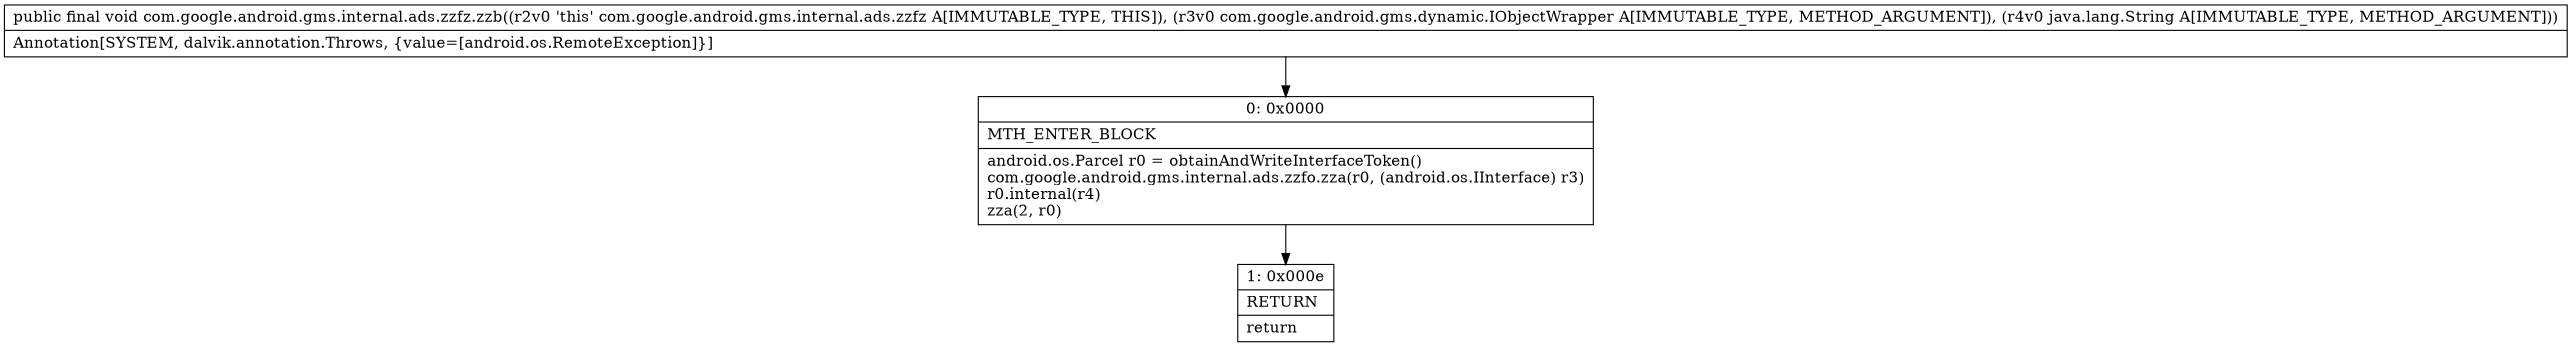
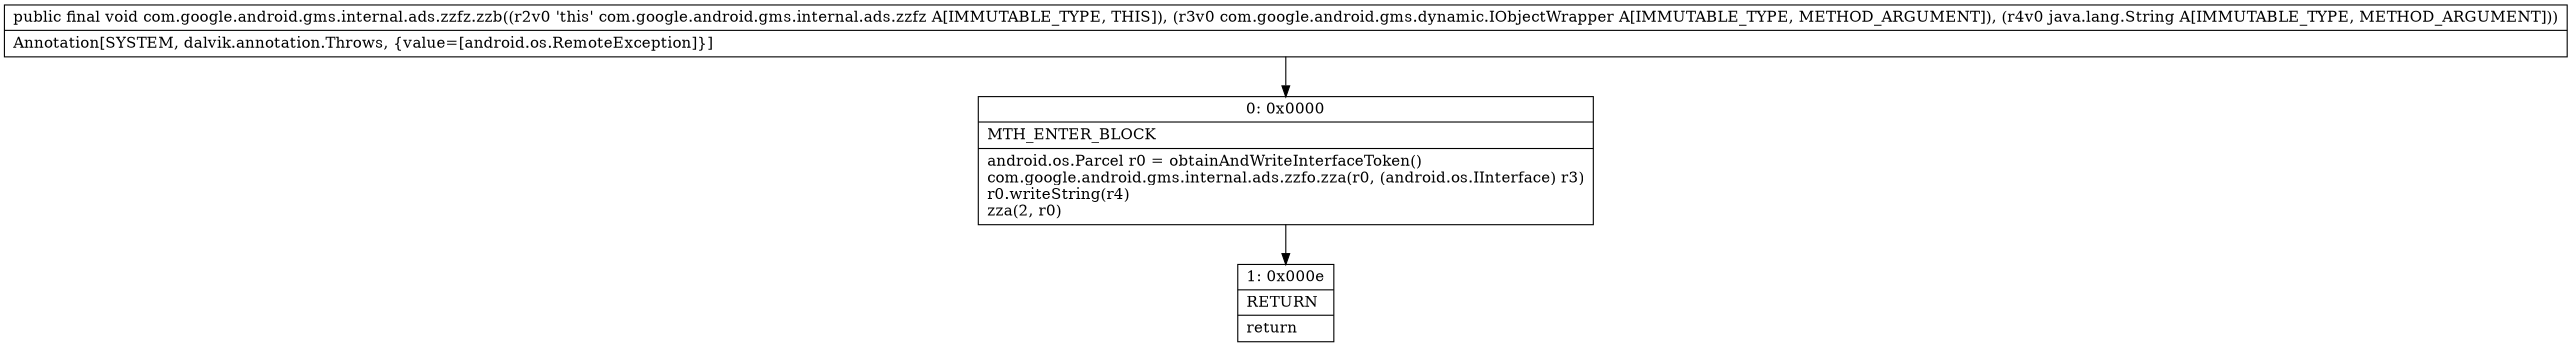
(1044, 194) -> (1059, 194)
